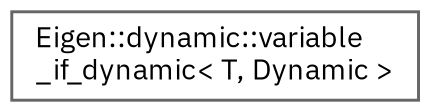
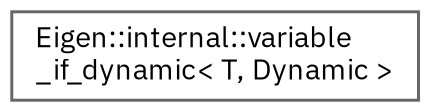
(215, 56) -> (215, 56)
